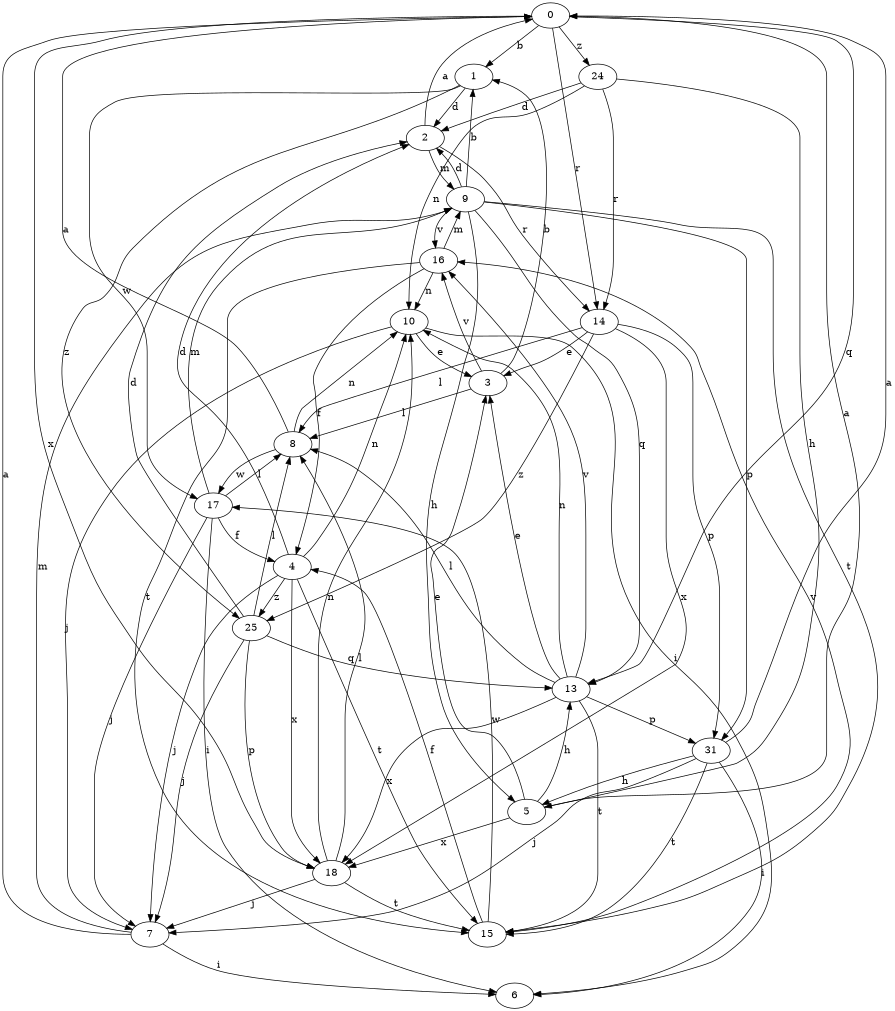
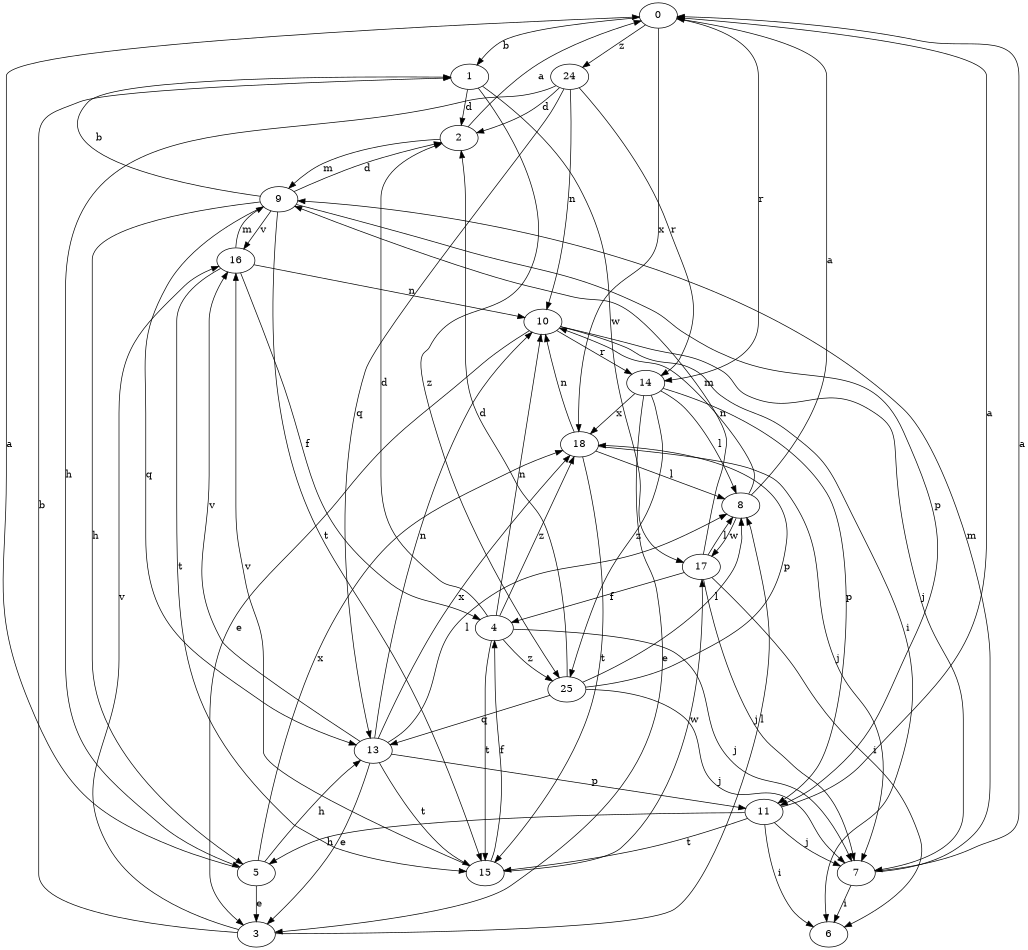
(514, 223) -> (591, 351)
(853, 272) -> (363, 380)
(295, 720) -> (541, 536)
(711, 751) -> (764, 812)
